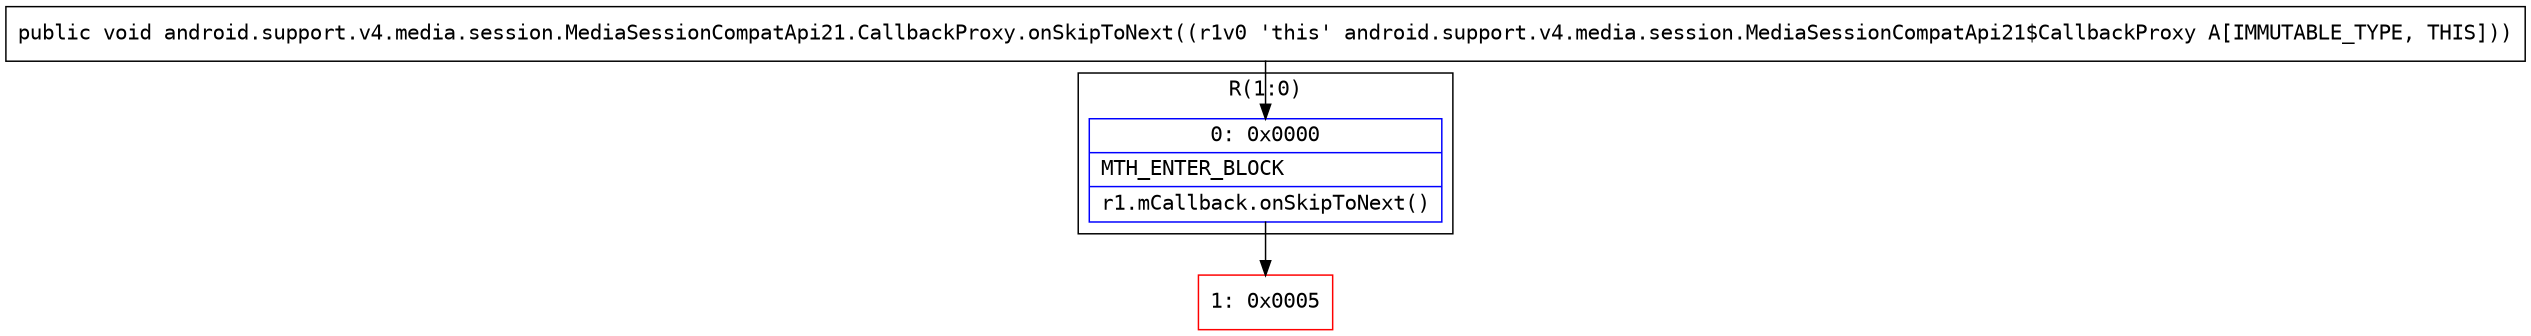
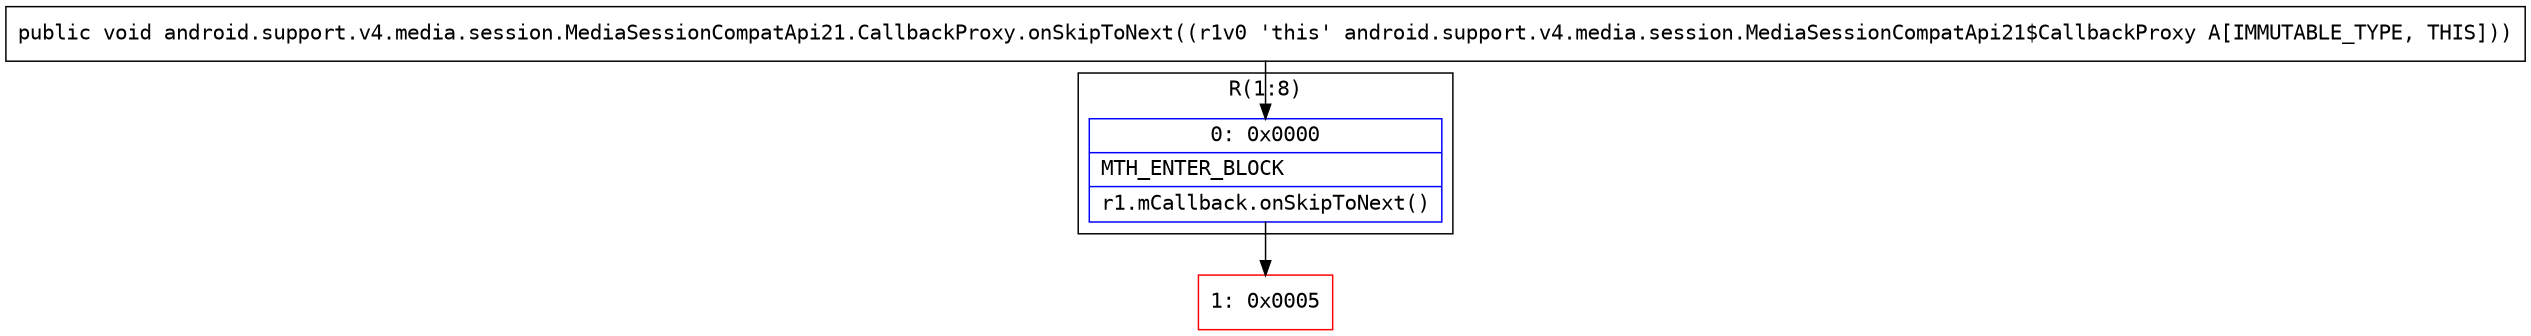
(1266, 90) -> (1266, 90)
